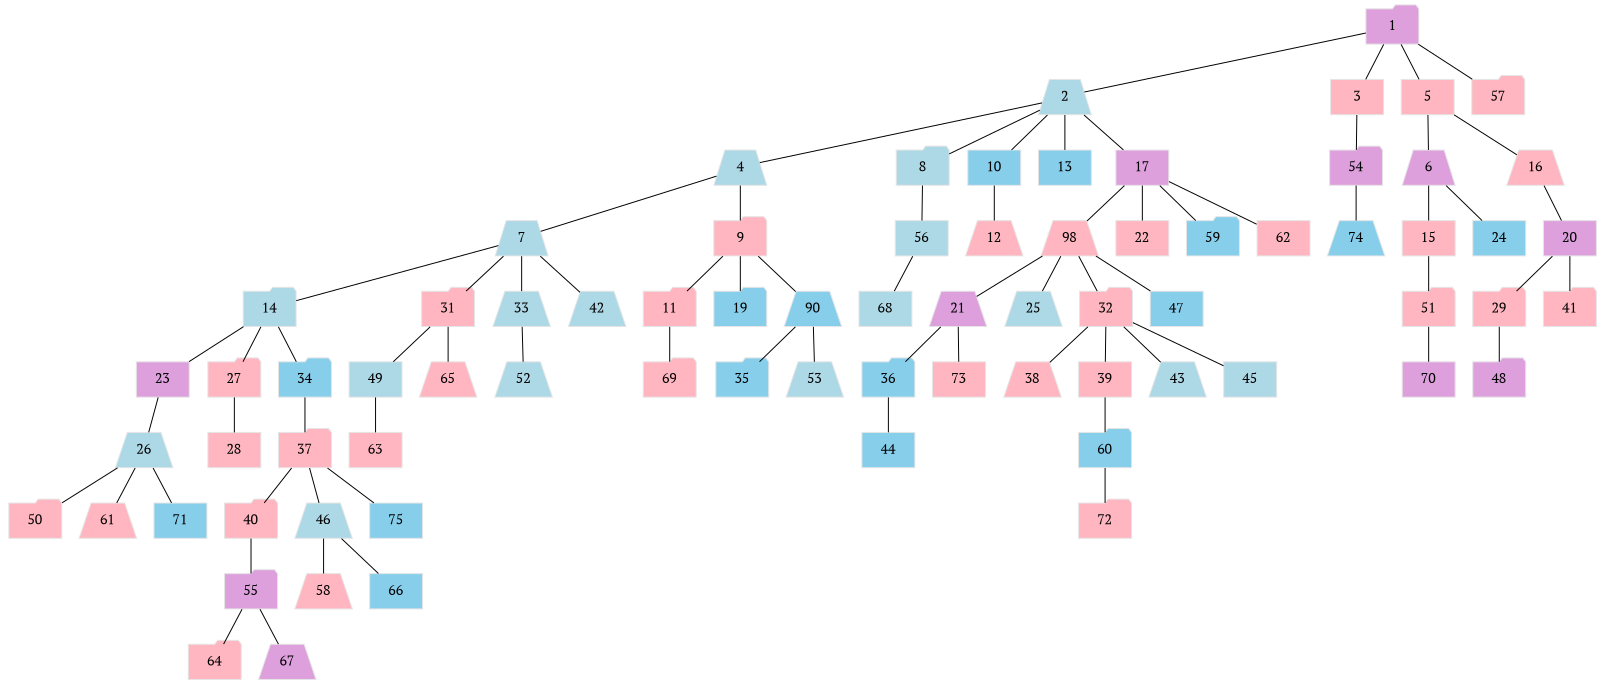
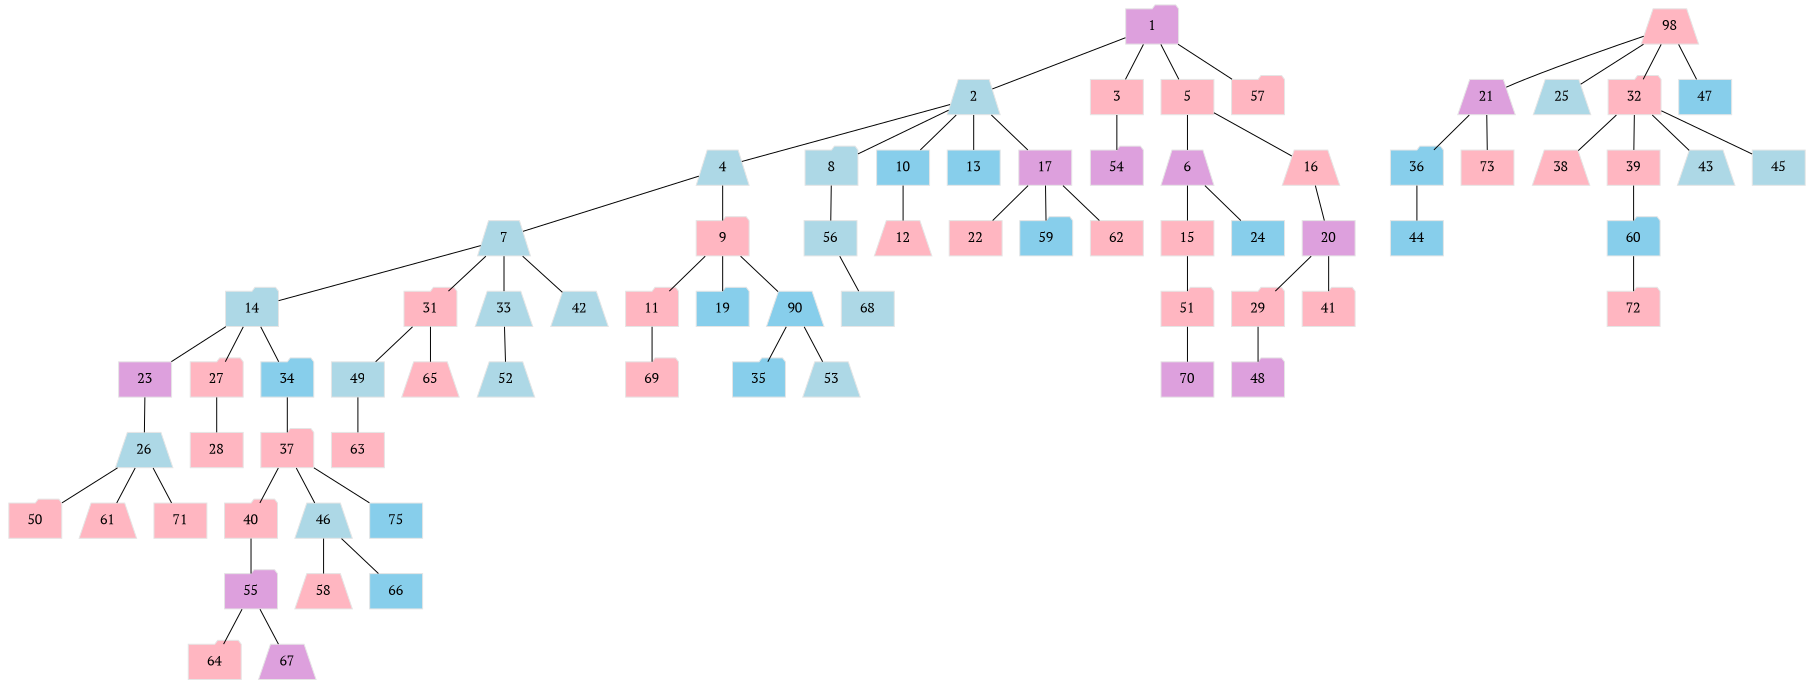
(1106, 203) -> none
(1356, 238) -> none
(180, 521) -> (180, 521)
